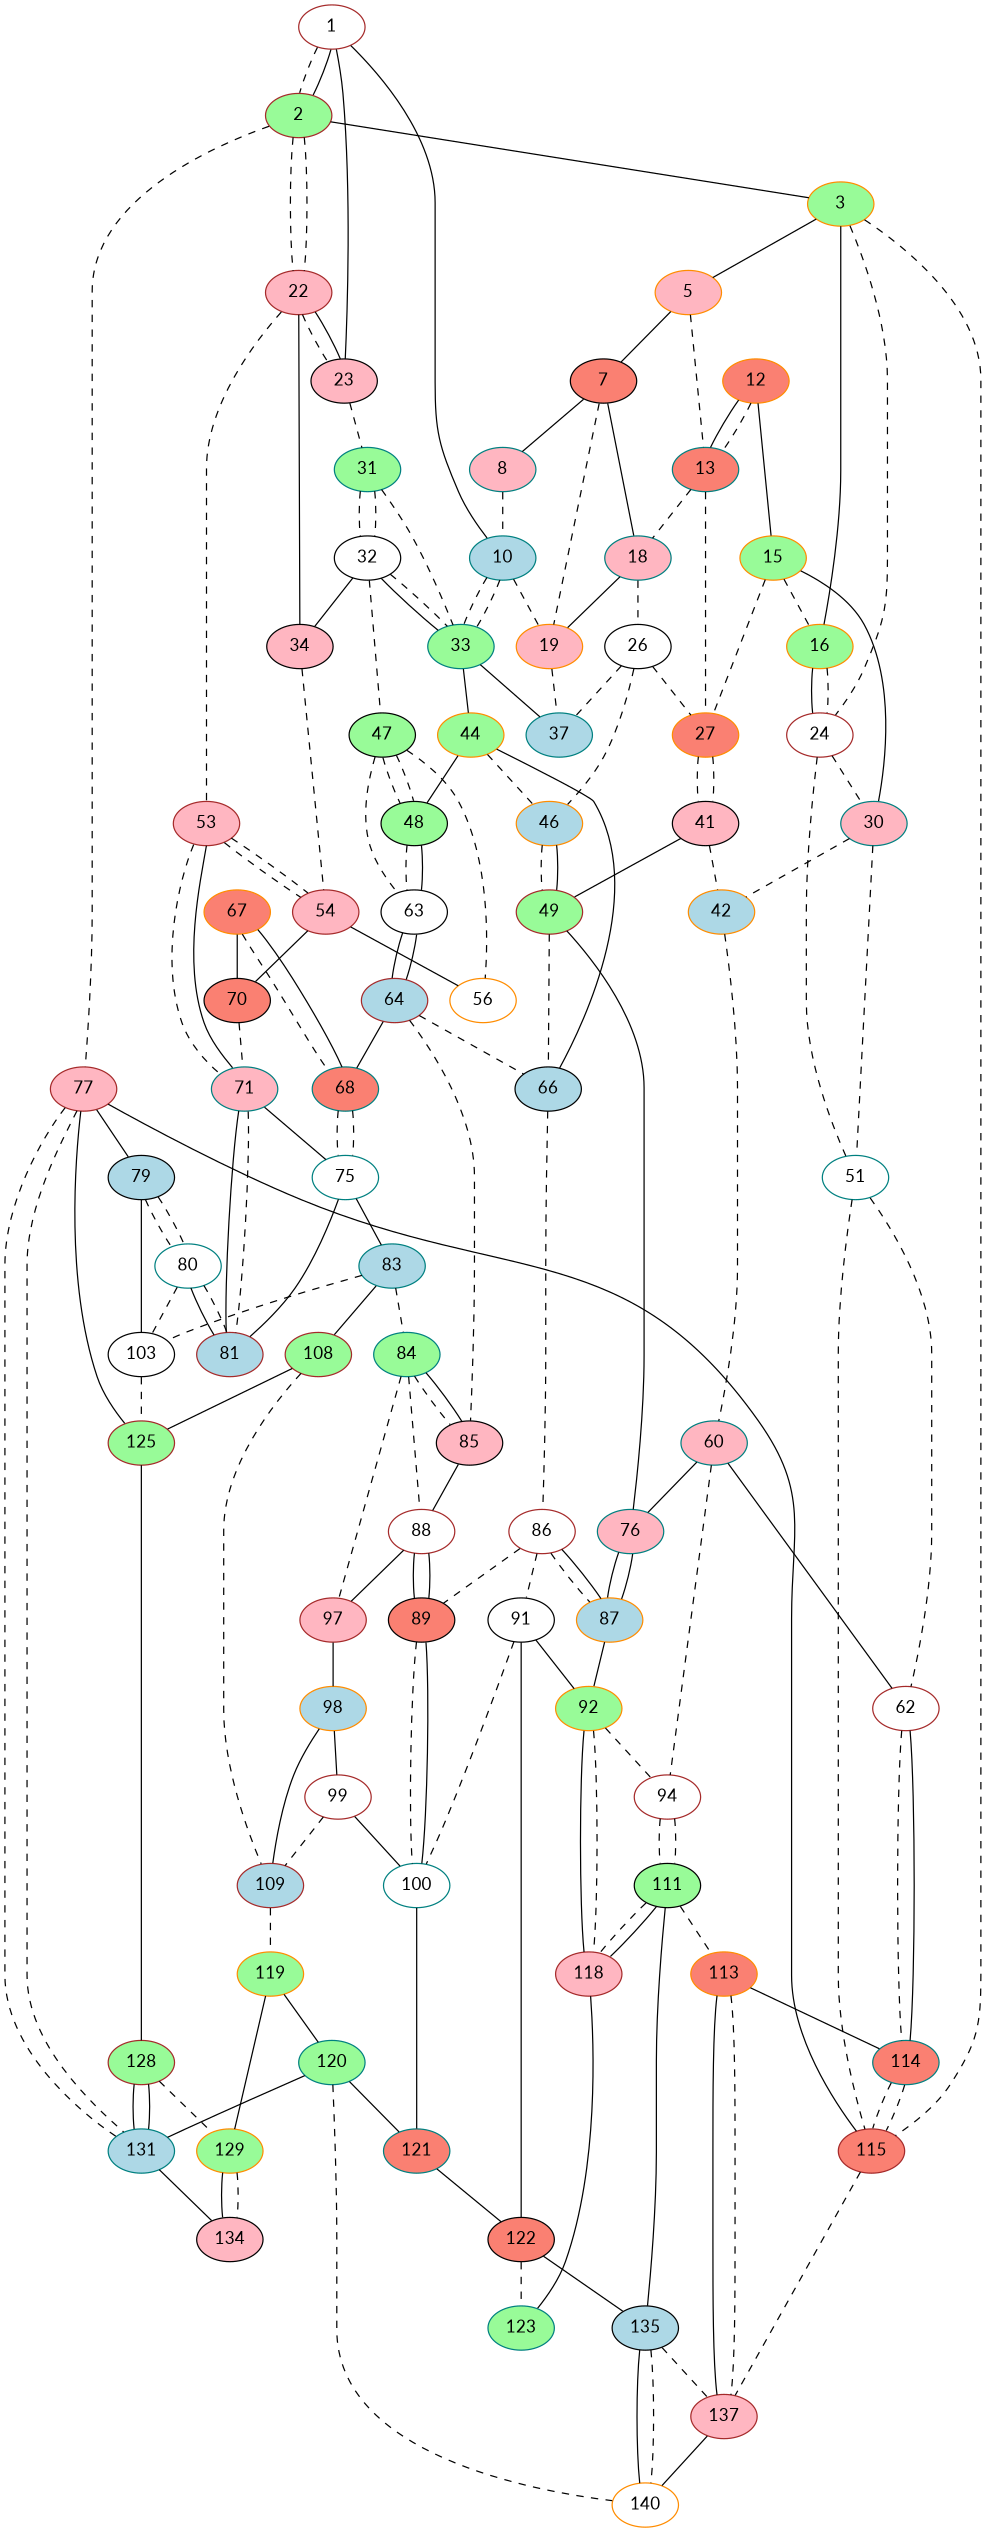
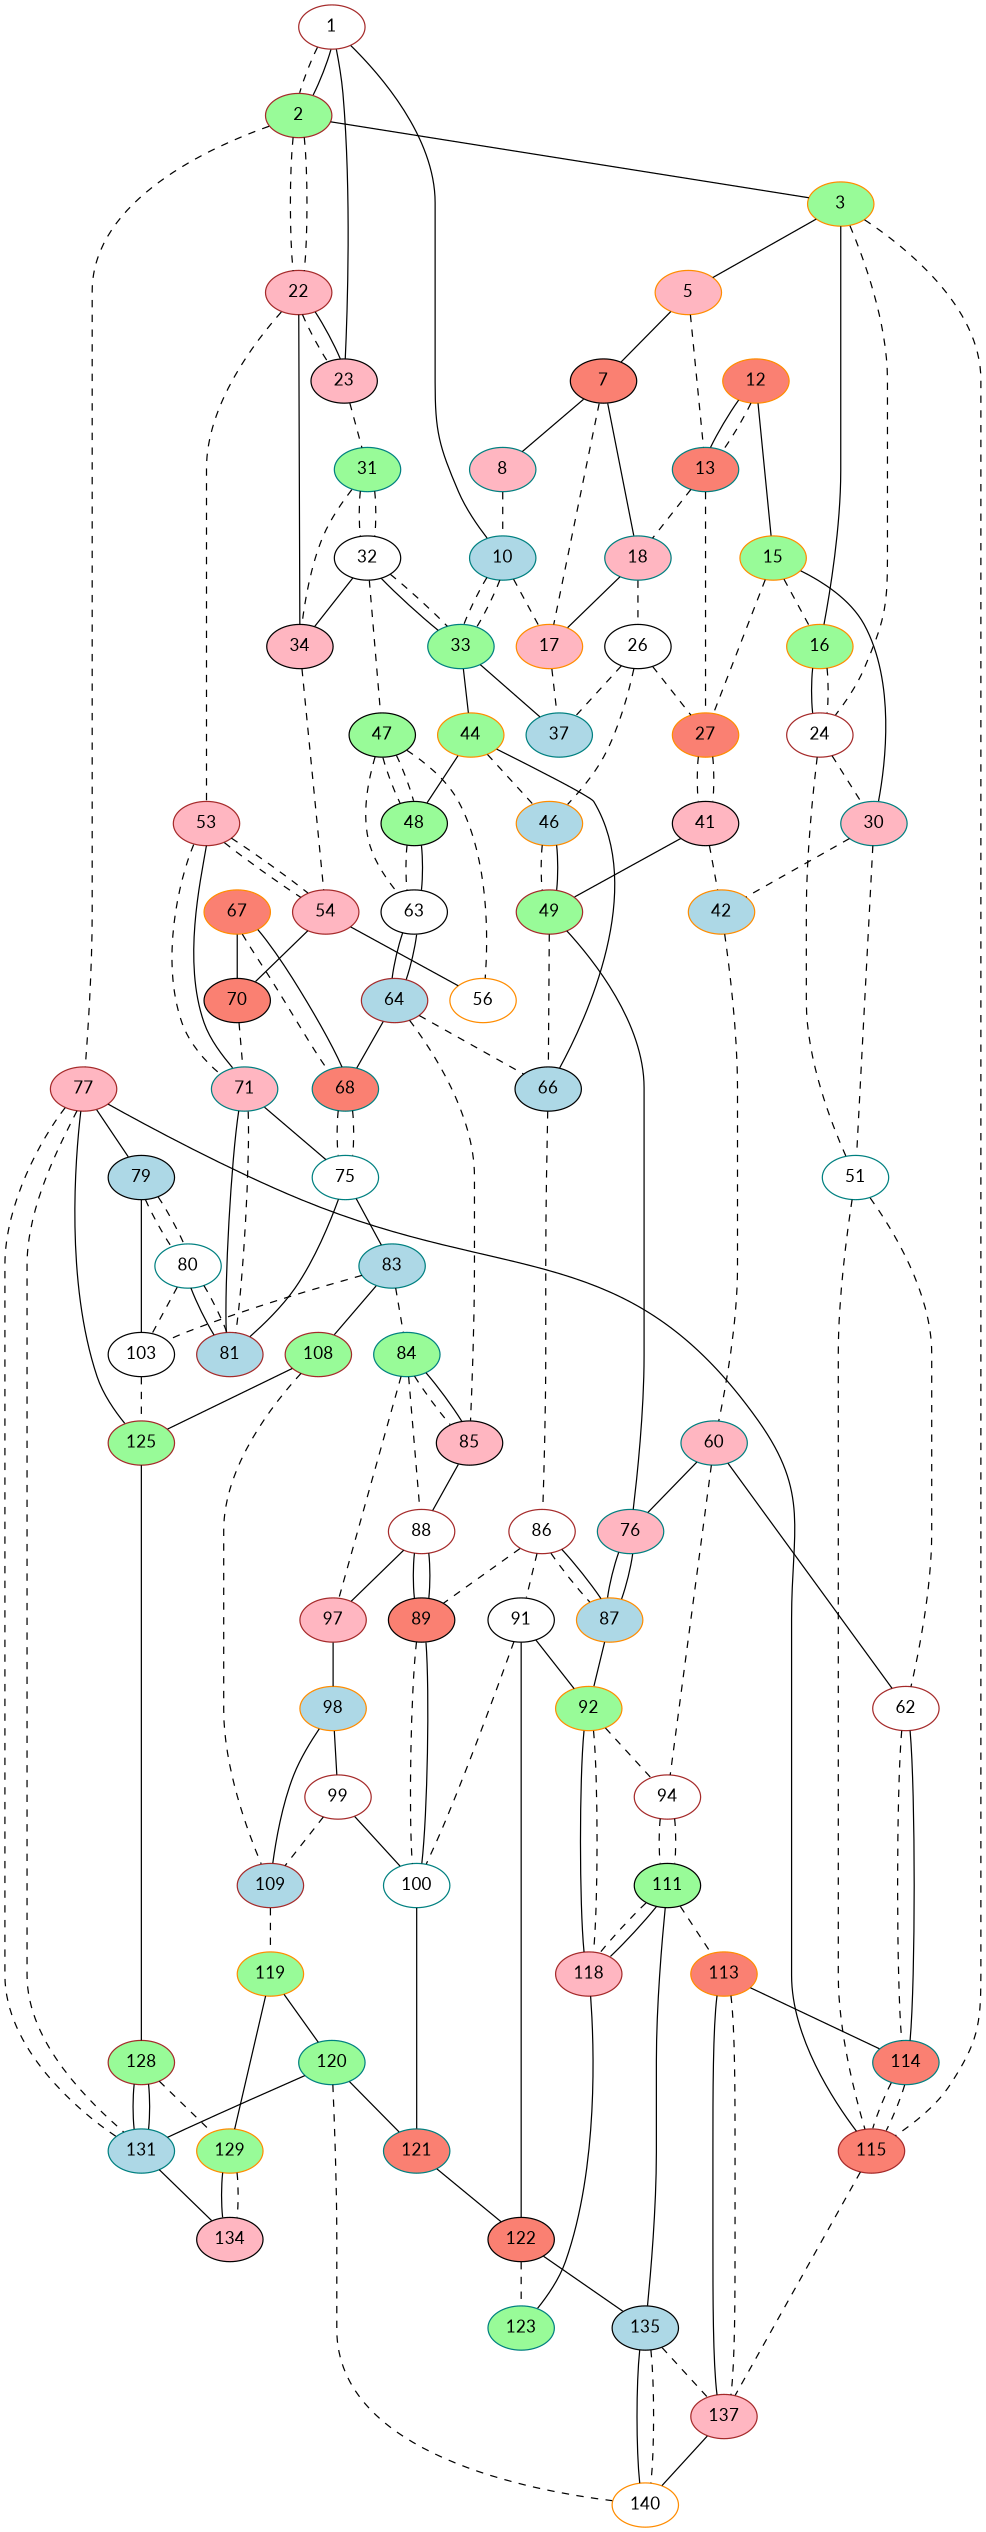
(422, 555) -> (317, 553)
(549, 647) -> (549, 647)
